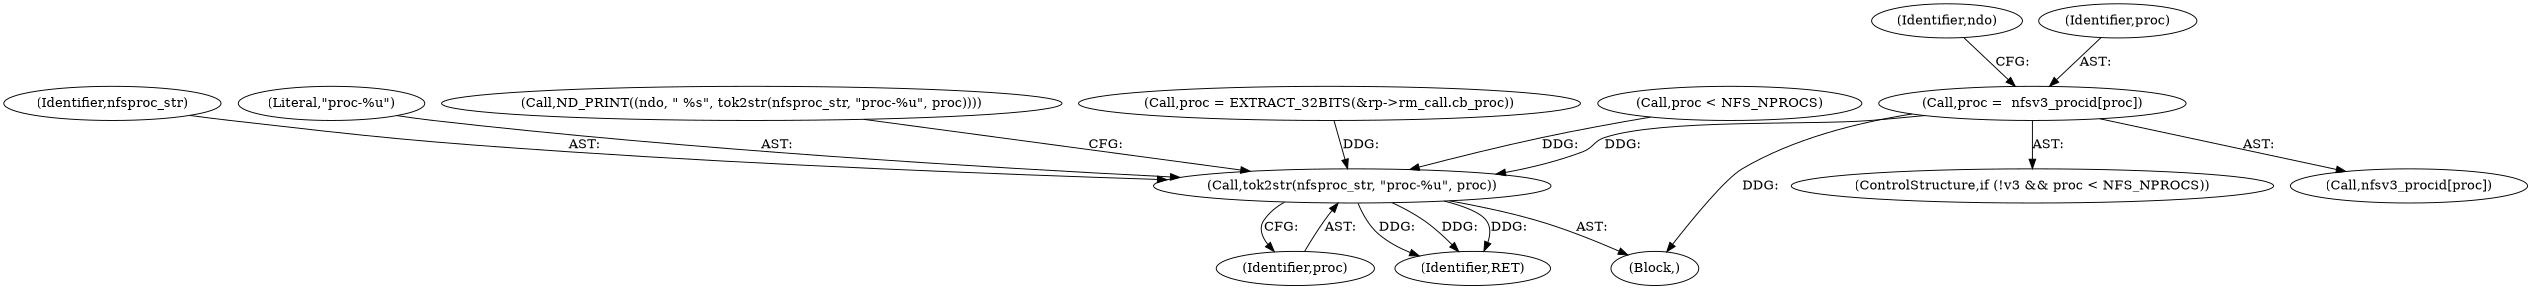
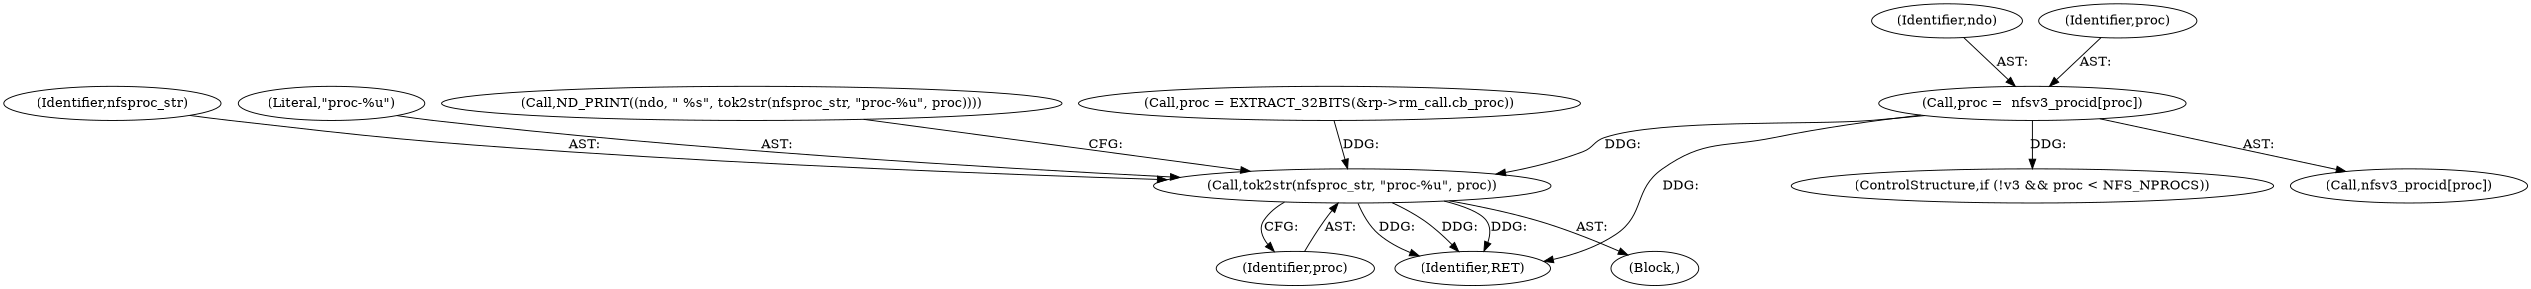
(2015, 62) -> (2015, 62)
(1730, 103) -> none
(2050, 145) -> (2050, 145)
(1776, 152) -> (1715, 146)
